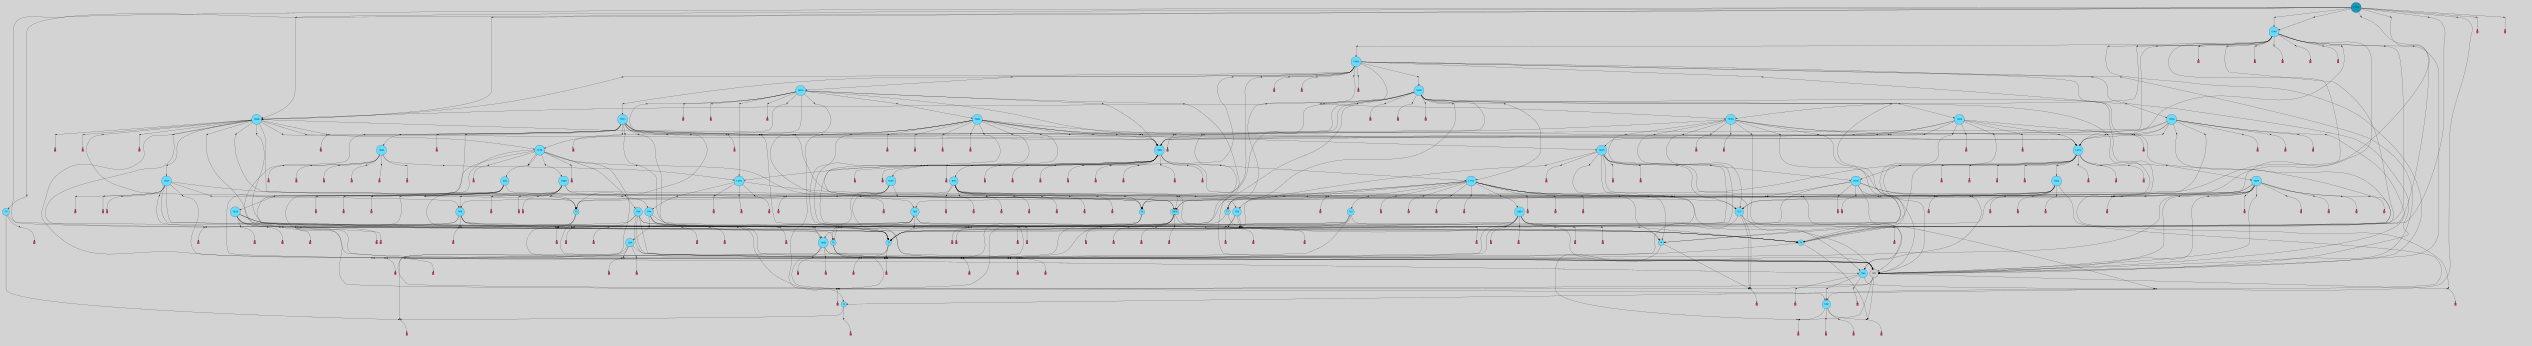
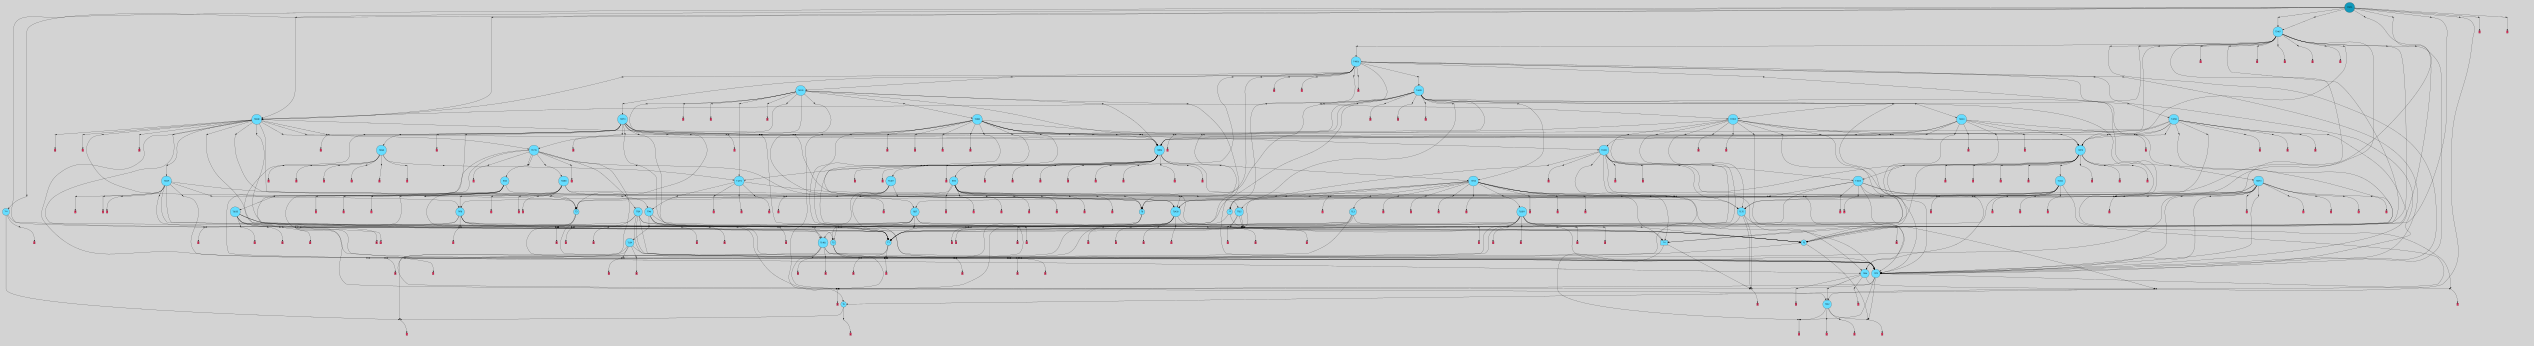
(1175, 212) -> (1176, 212)
(1661, 243) -> (1664, 243)
(1874, 273) -> (1876, 273)
